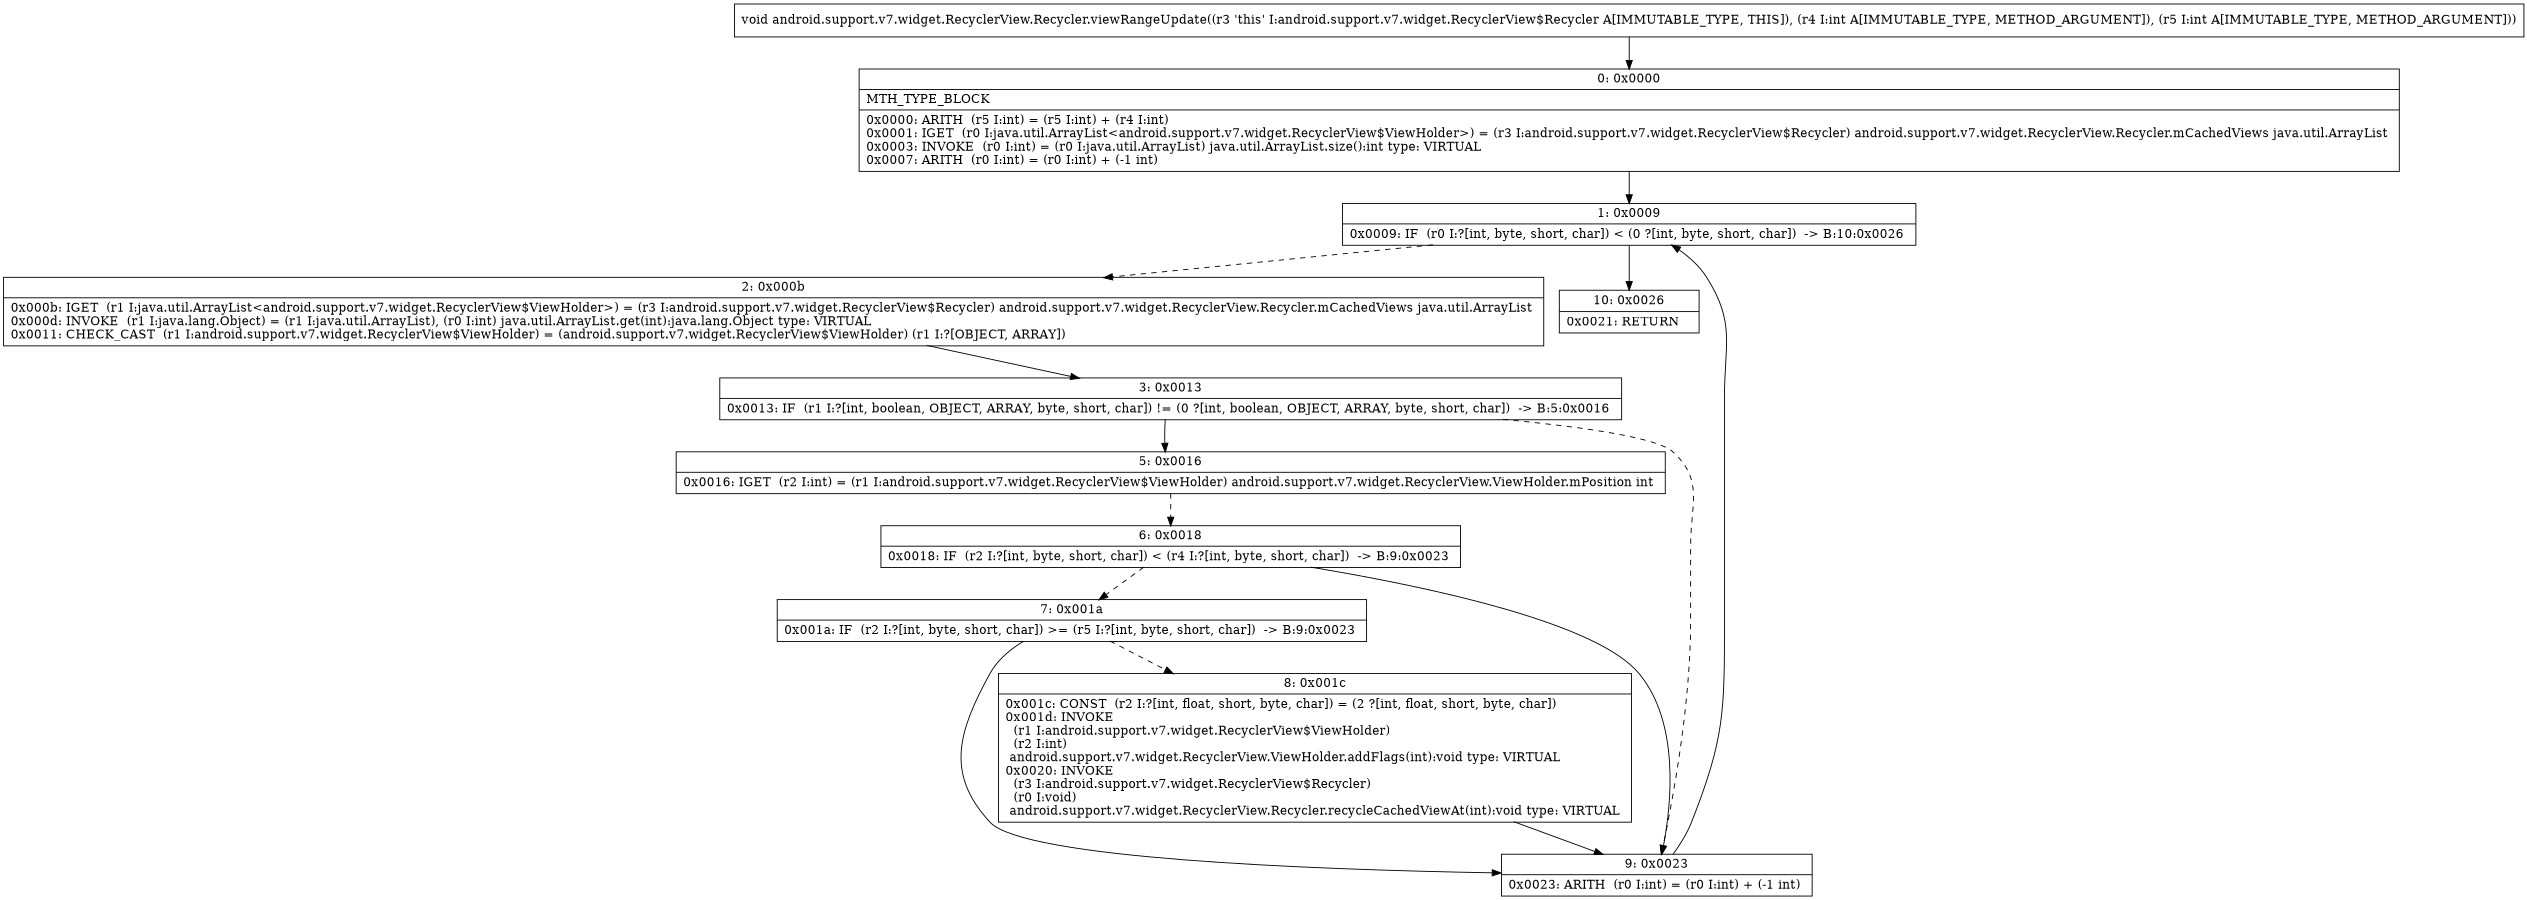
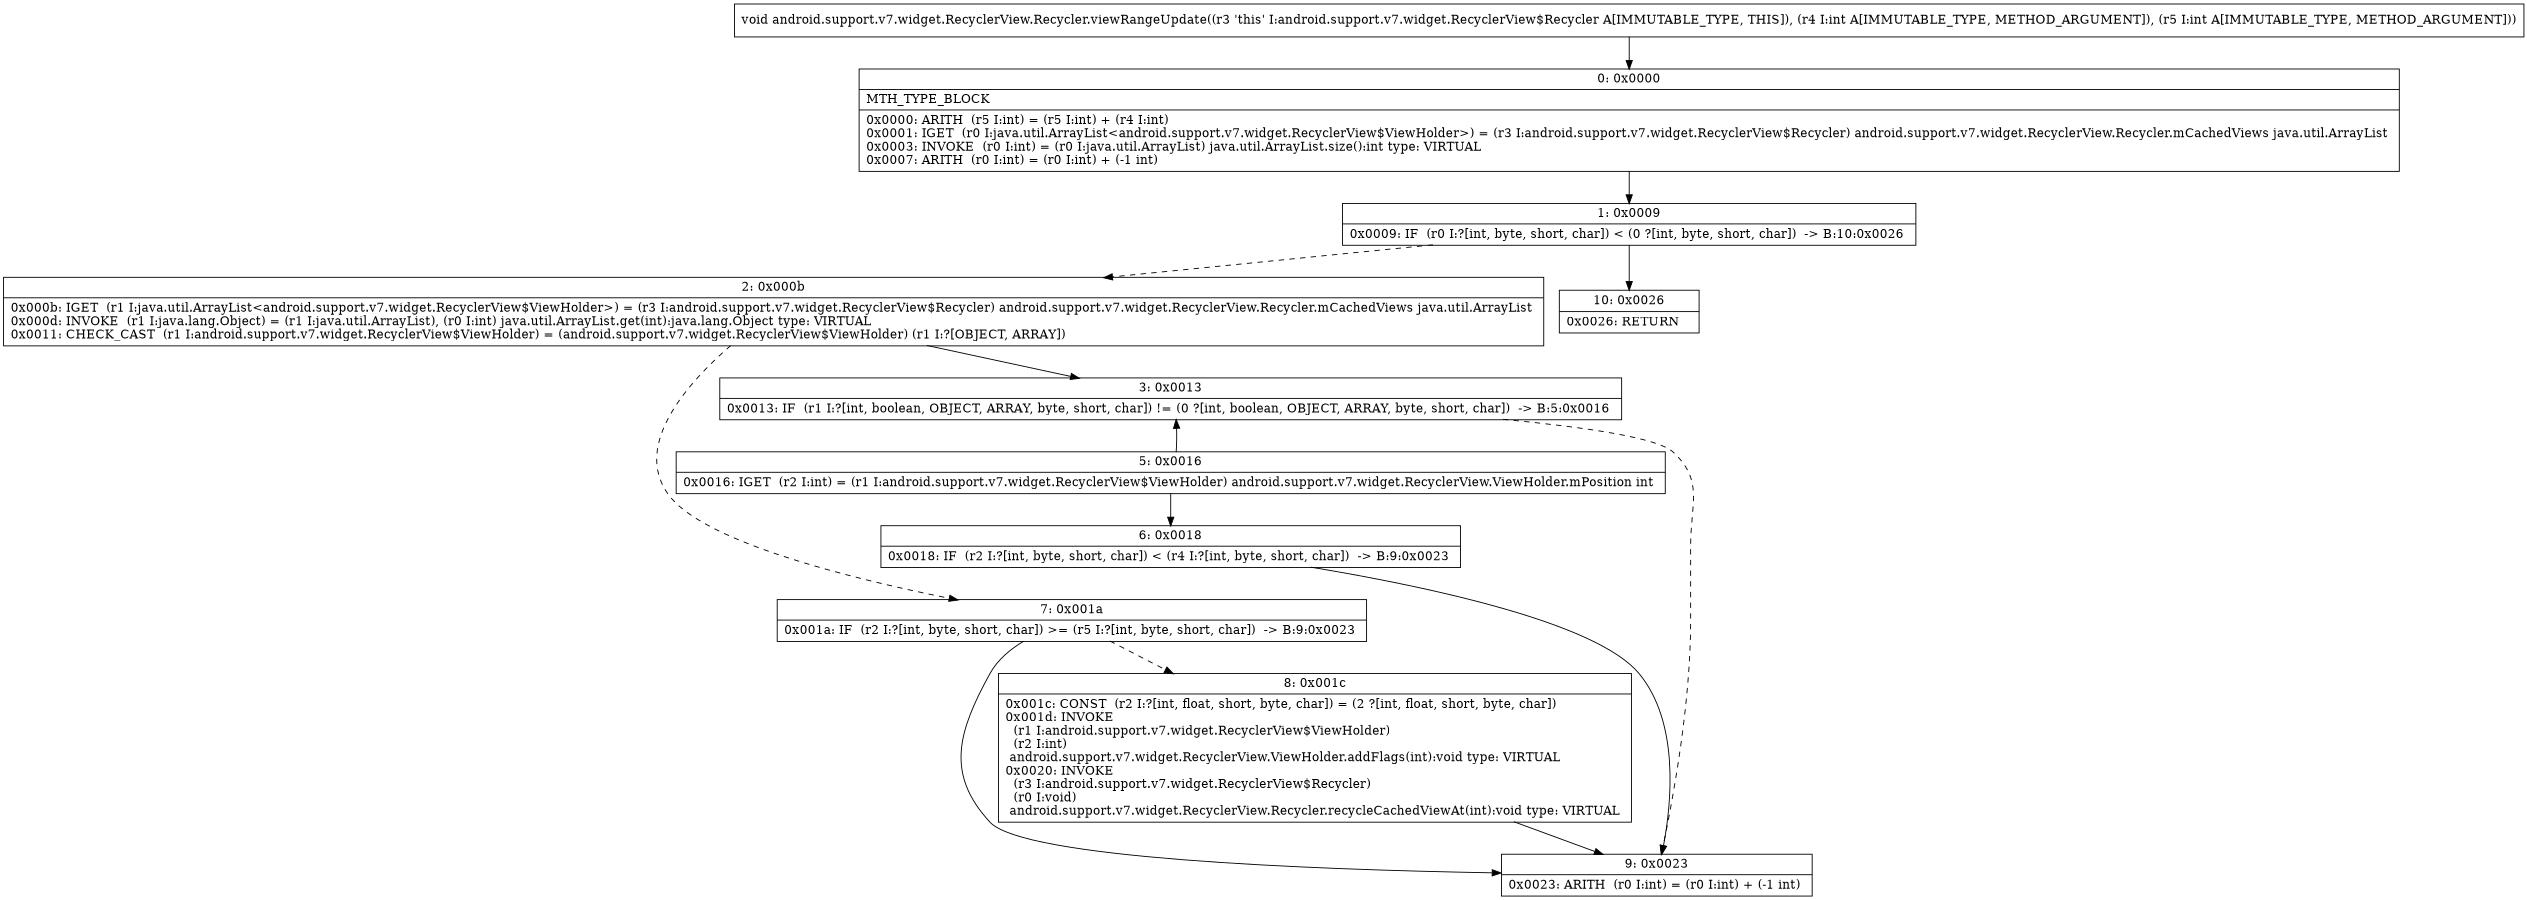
(1629, 322) -> (1629, 322)
(1165, 431) -> (1177, 440)
(1171, 505) -> (1171, 505)
(1724, 549) -> none
(1125, 581) -> (719, 531)
